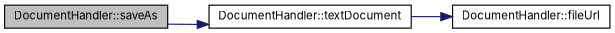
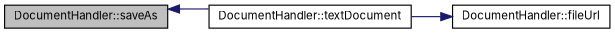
(183, 24) -> (194, 9)
